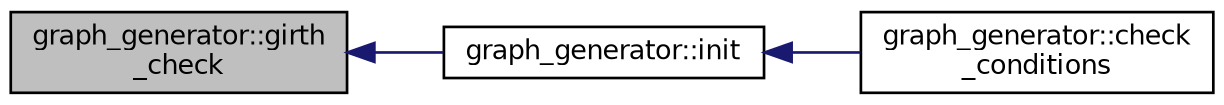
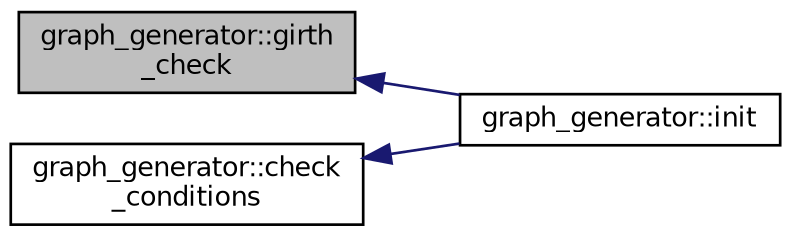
(826, 52) -> (425, 149)
